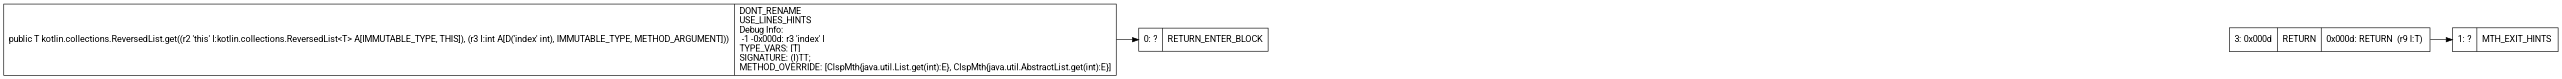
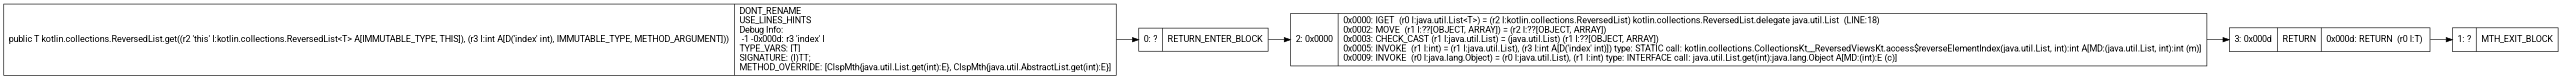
(2376, 39) -> (2376, 39)
(2517, 39) -> (2517, 39)
none -> (1749, 40)
